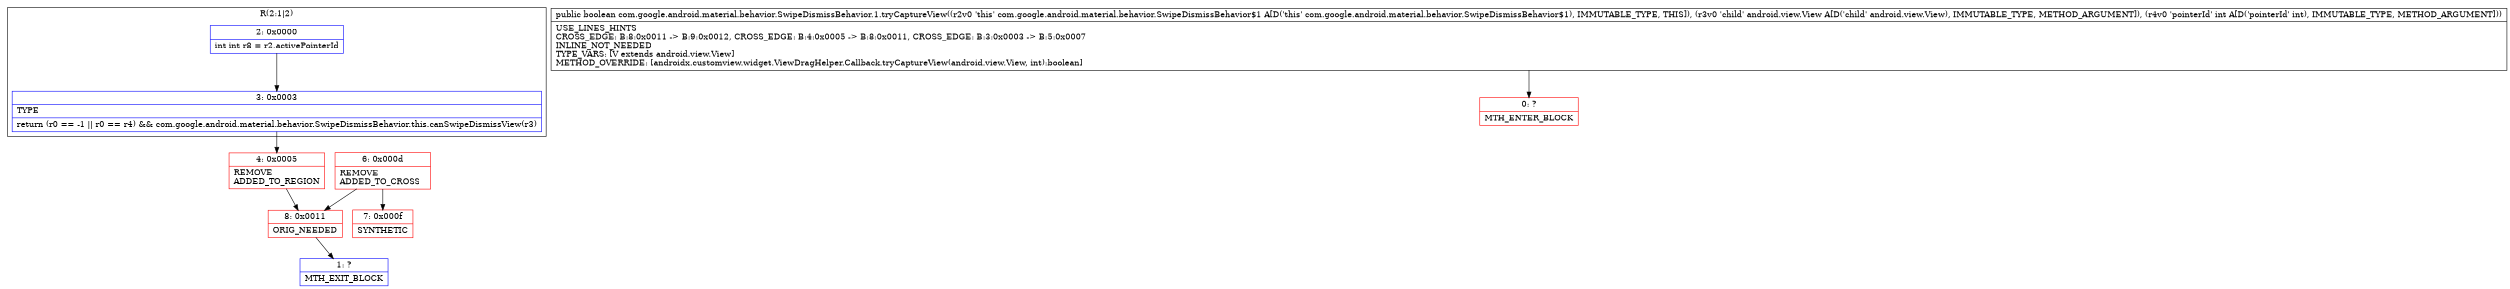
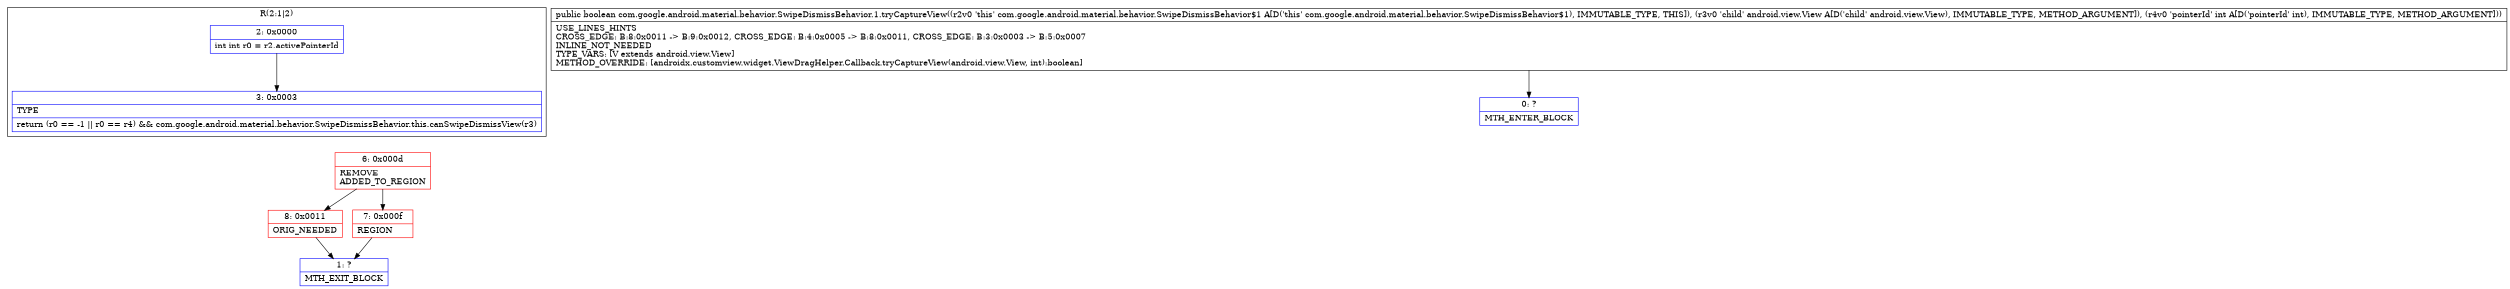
(277, 46) -> (277, 46)
(1529, 111) -> (1529, 111)
(277, 171) -> none
(380, 182) -> (383, 182)
(383, 231) -> (375, 231)
none -> (365, 246)
